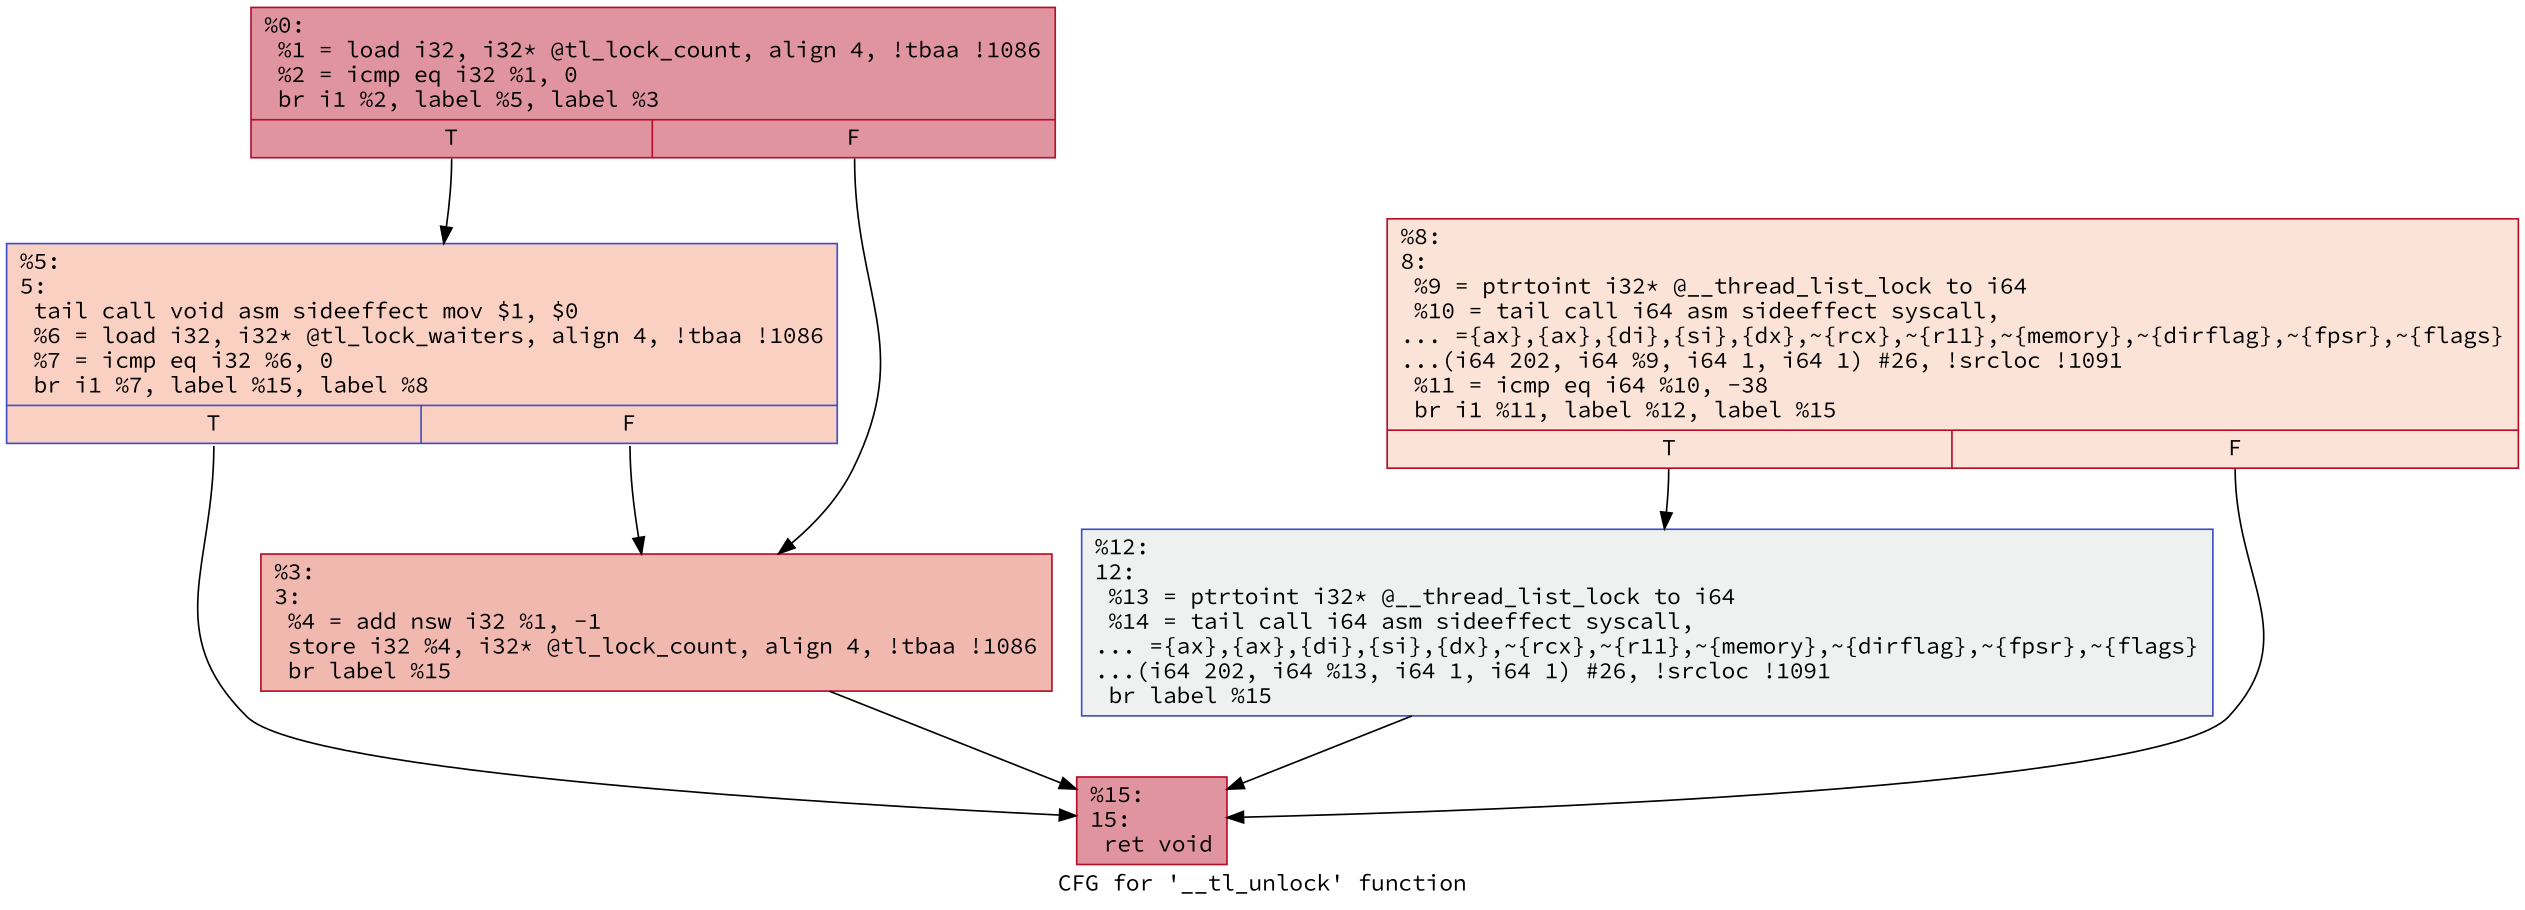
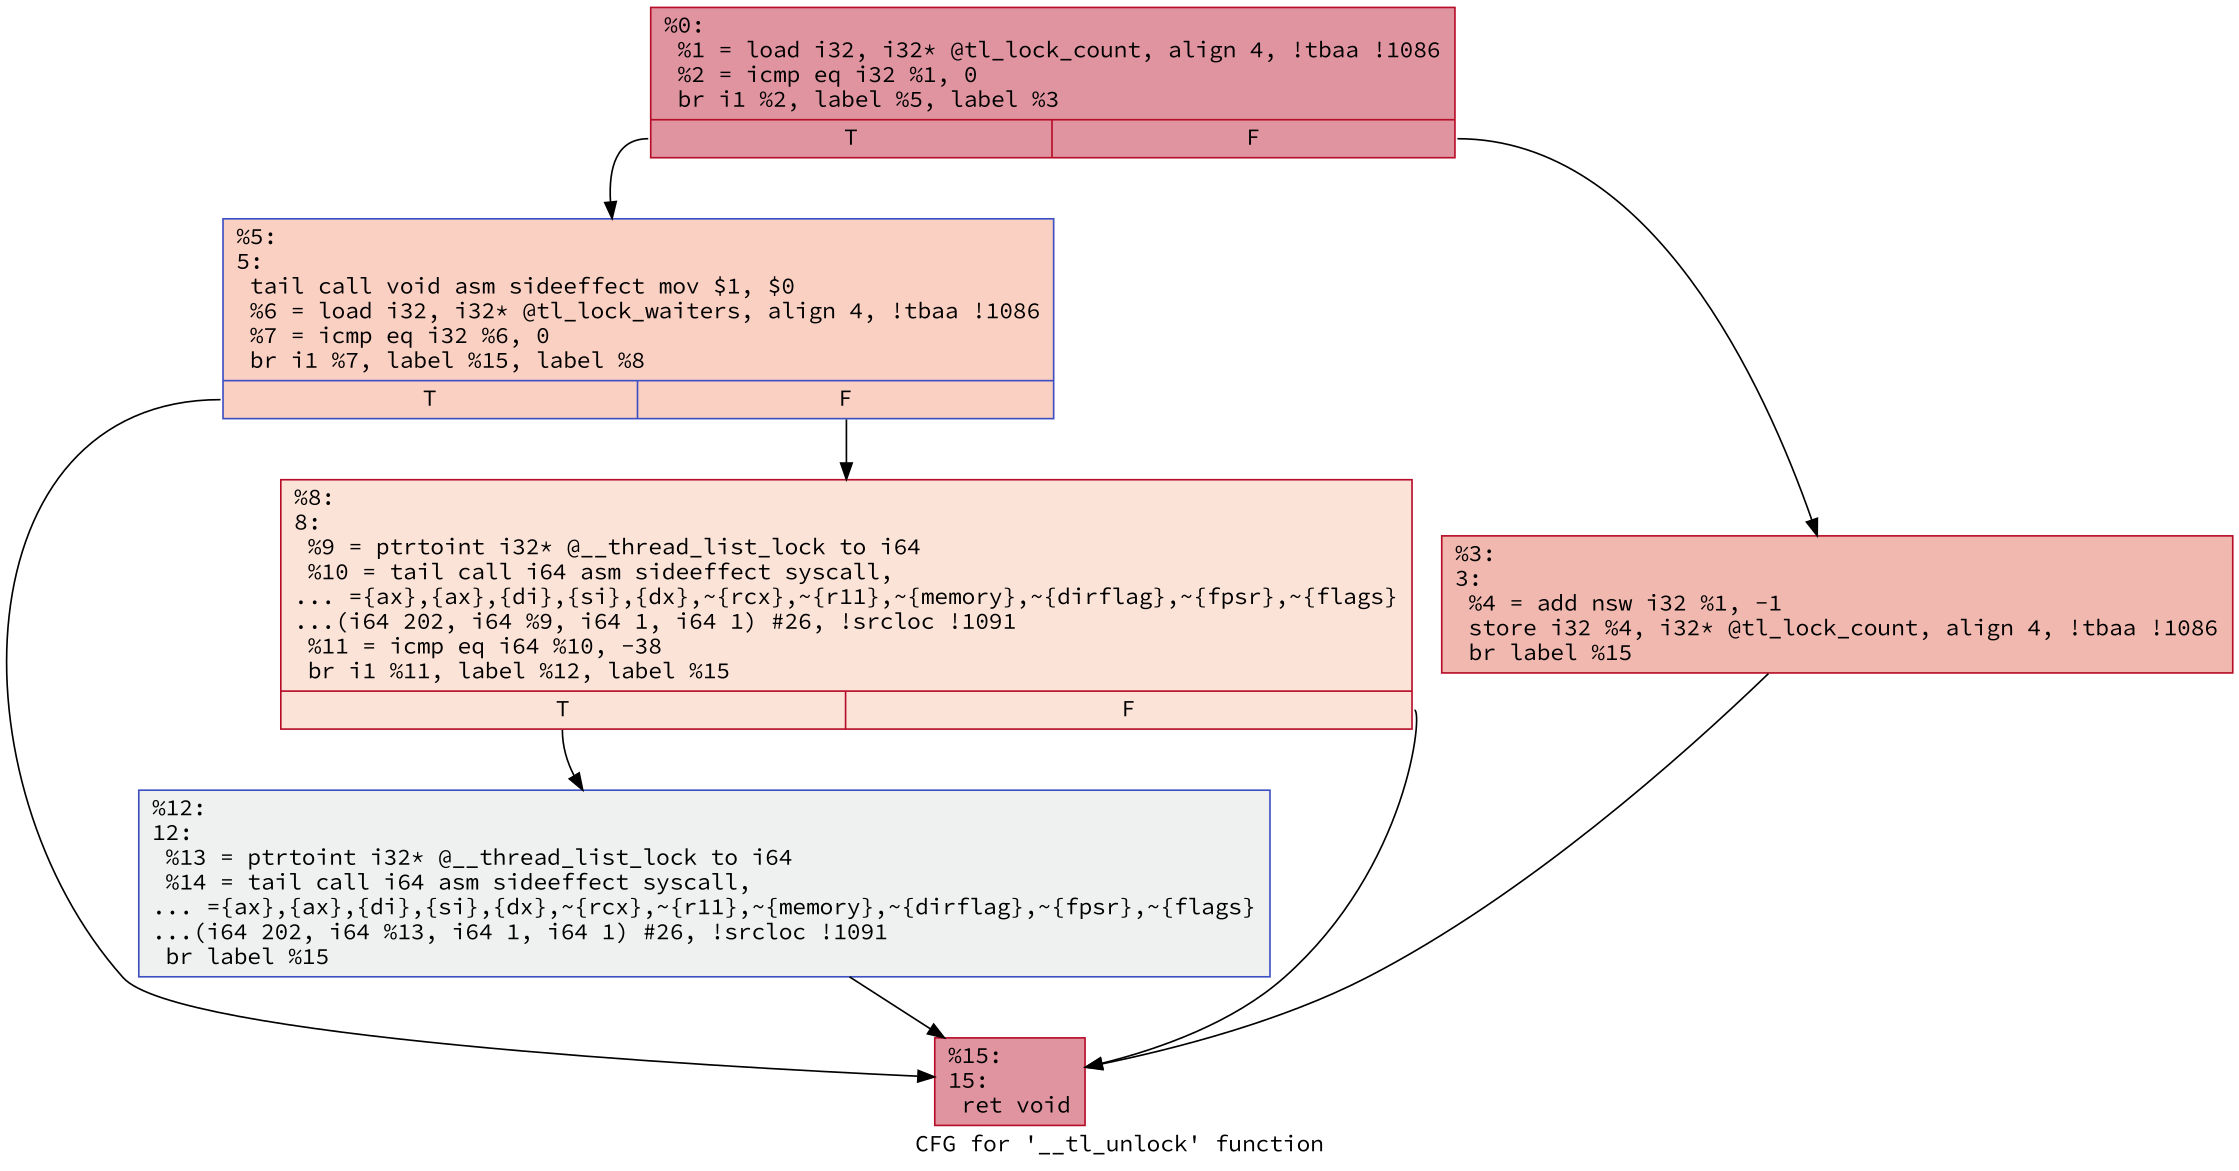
(633, 492) -> (846, 441)
